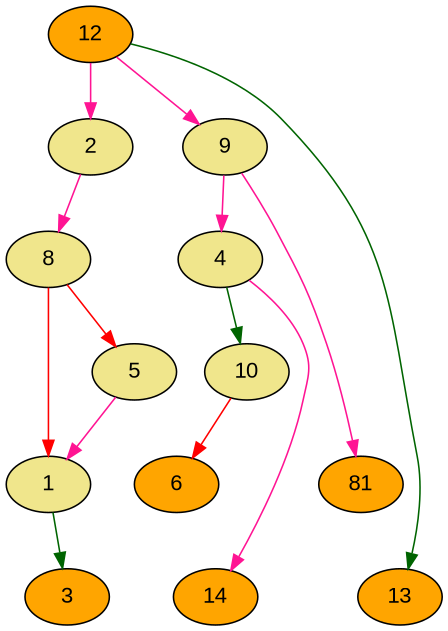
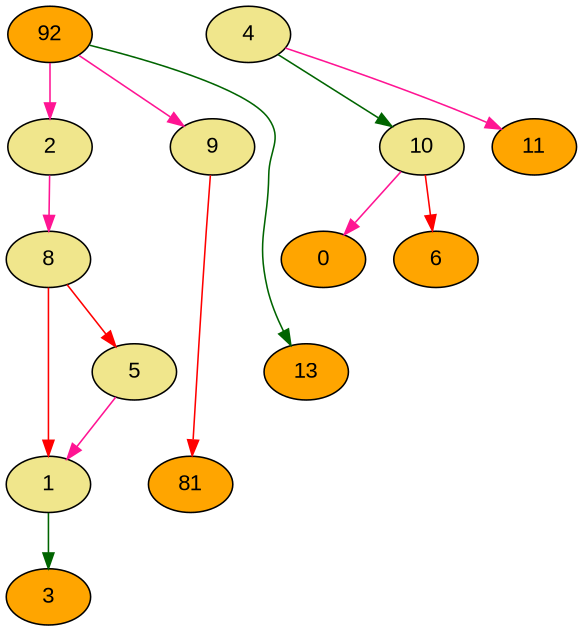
(91, 34) -> (50, 34)
(223, 195) -> none
none -> (323, 259)
(311, 301) -> (201, 307)
(216, 597) -> (534, 147)
